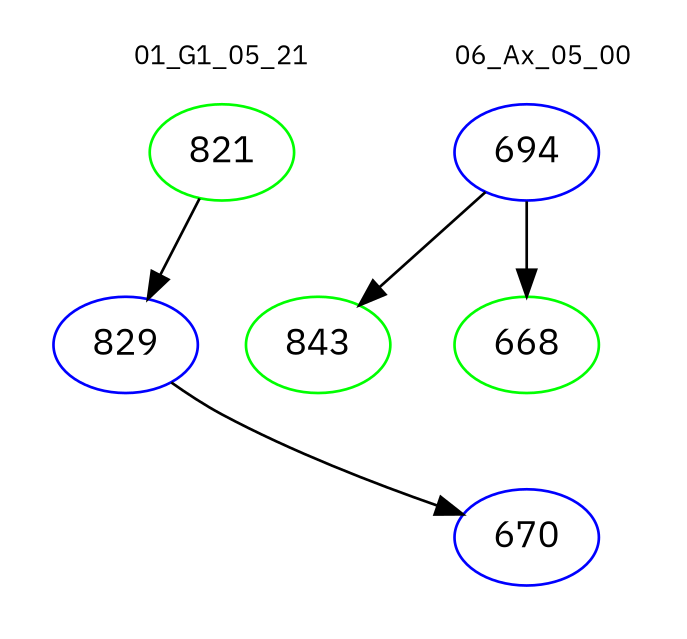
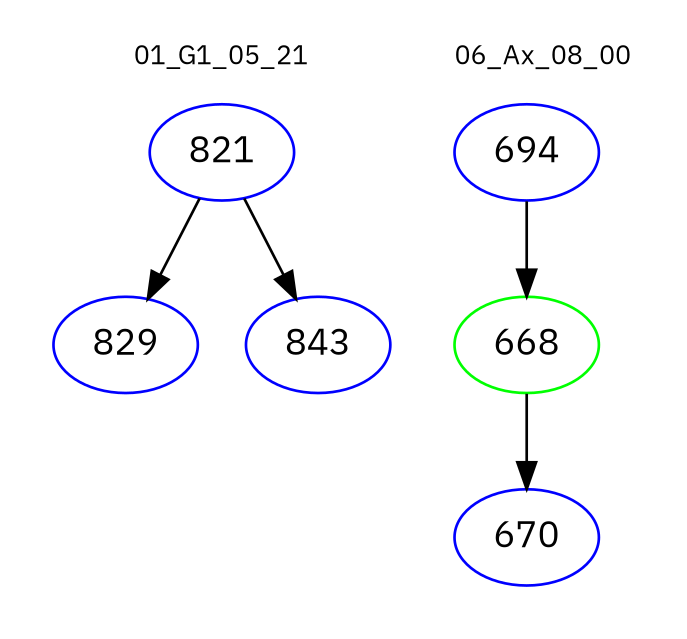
(544, 57) -> (544, 57)
(222, 152) -> (222, 152)
(451, 223) -> (264, 237)
(318, 345) -> (318, 345)
(300, 452) -> (527, 428)
